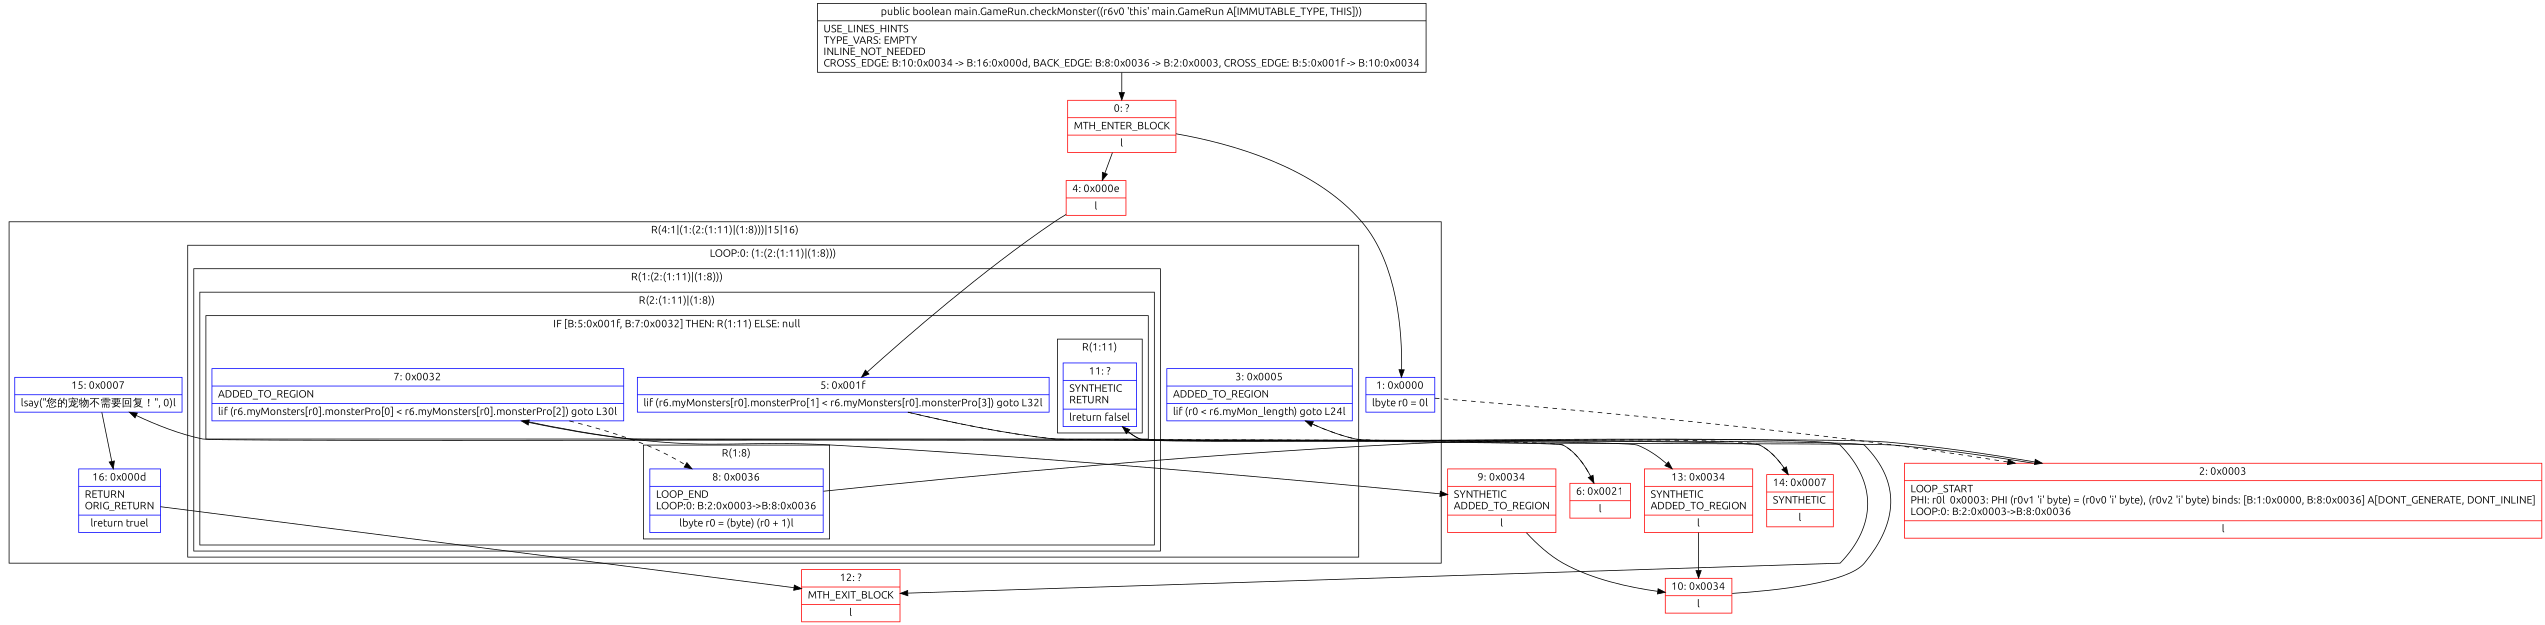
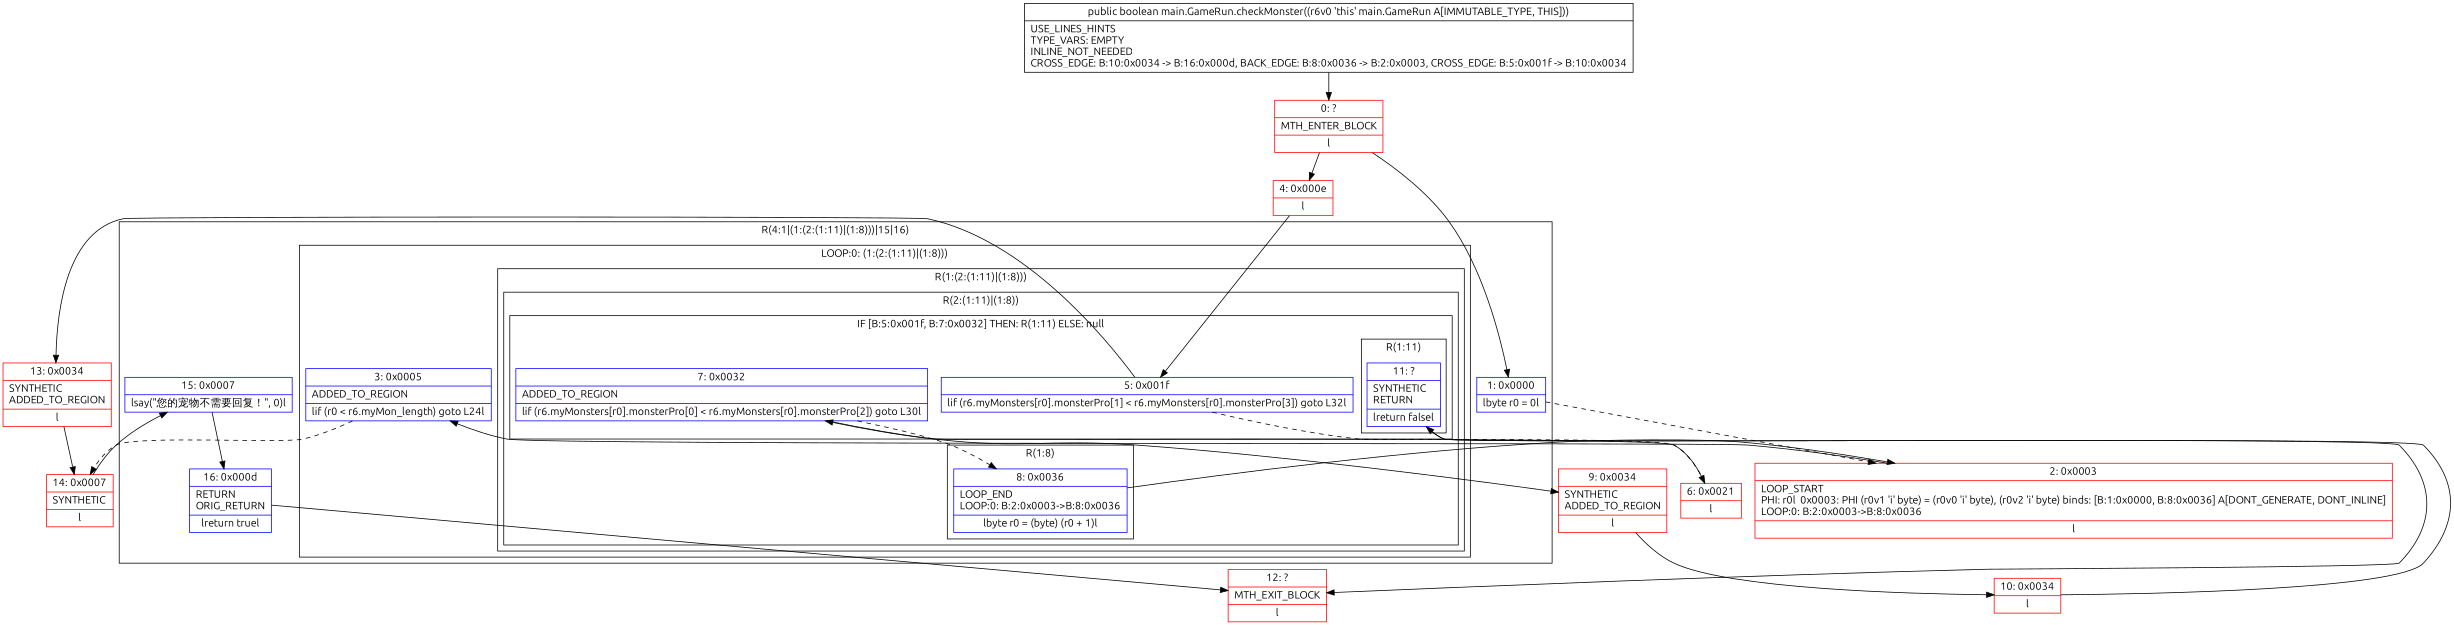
(1699, 552) -> (68, 447)
